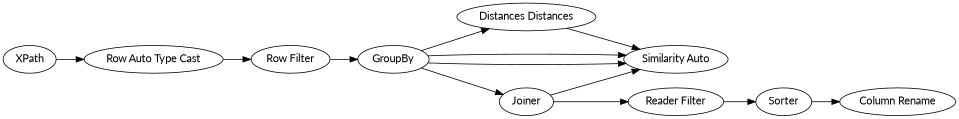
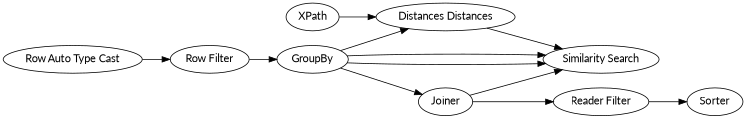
(66, 59) -> (354, 17)
(676, 59) -> (601, 59)
(898, 102) -> none
